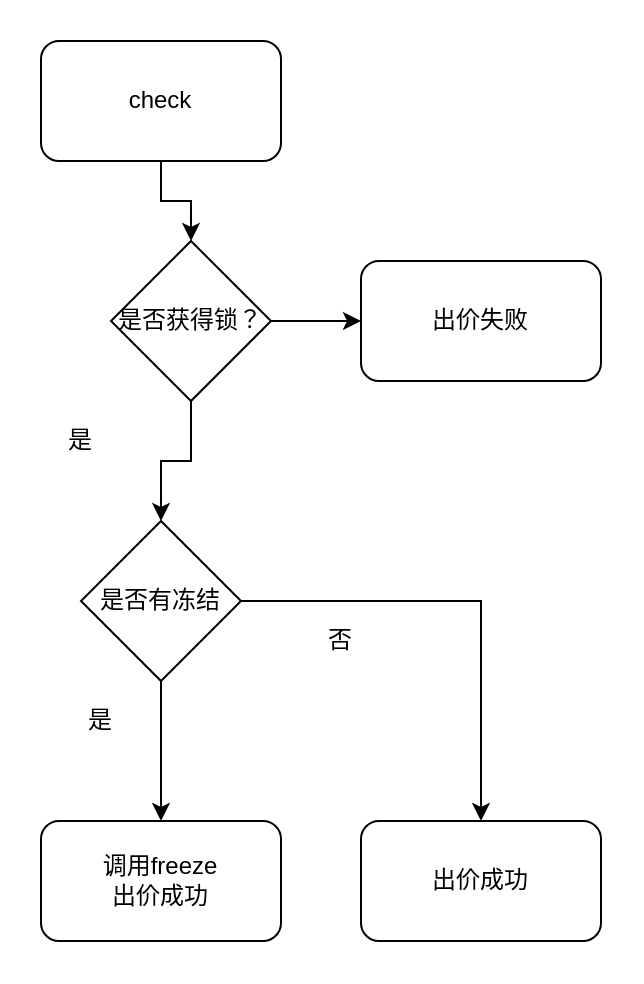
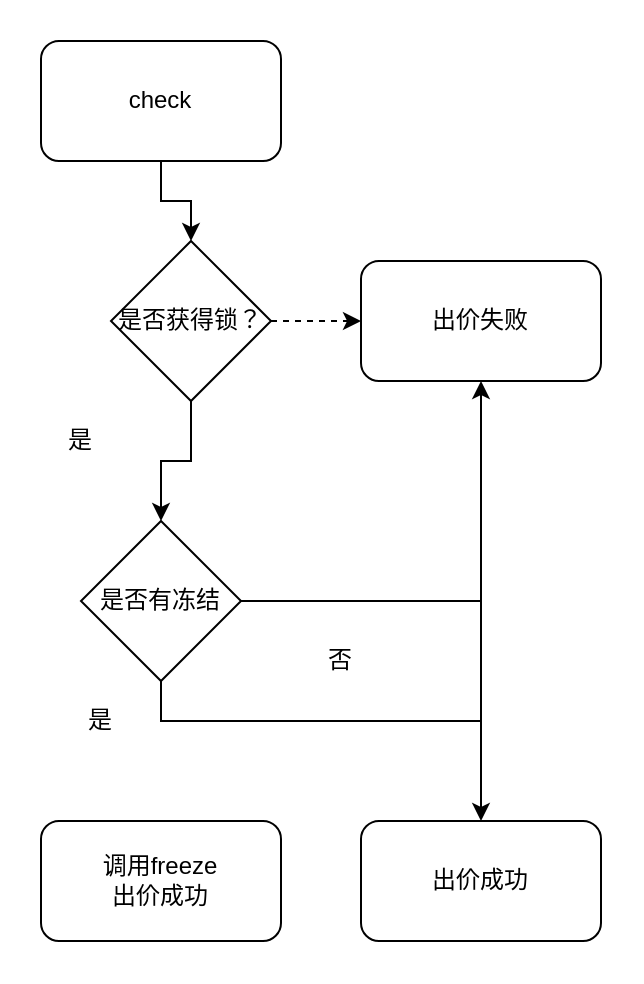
(308, 321) -> (308, 321)
(341, 641) -> (341, 661)
(161, 763) -> (318, 721)
